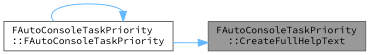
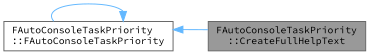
(186, 43) -> (196, 30)
